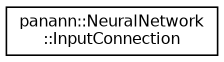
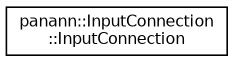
(112, 31) -> (117, 31)
